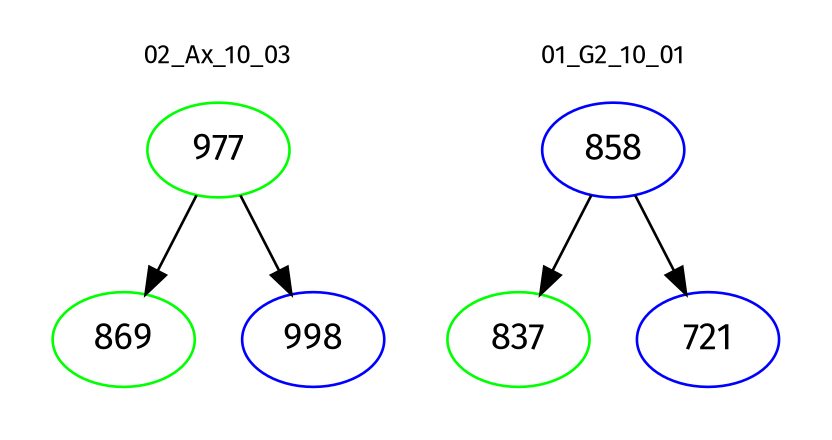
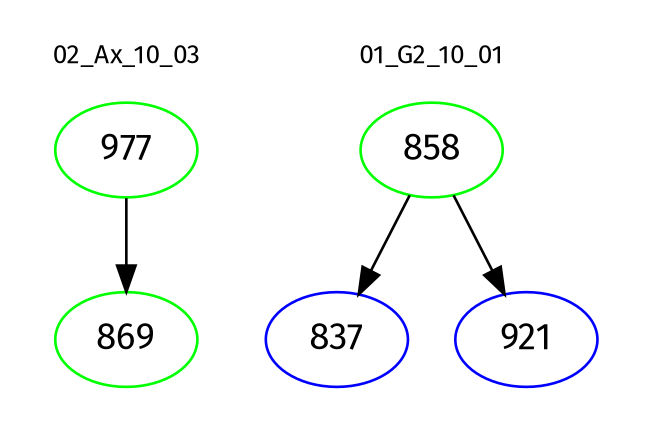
(613, 150) -> (432, 150)
(313, 340) -> none
(518, 340) -> (337, 340)
(708, 340) -> (526, 340)
